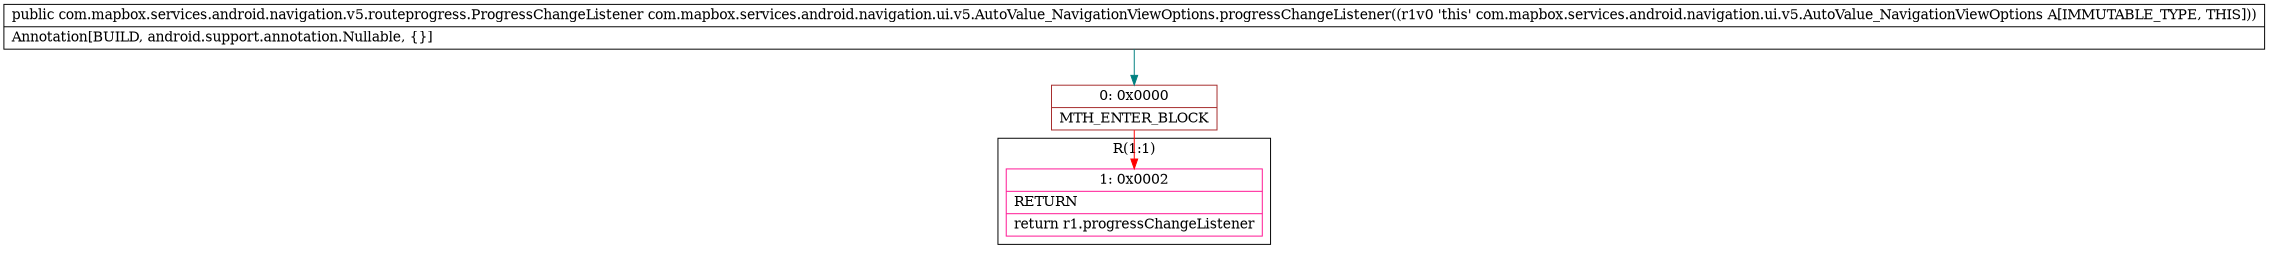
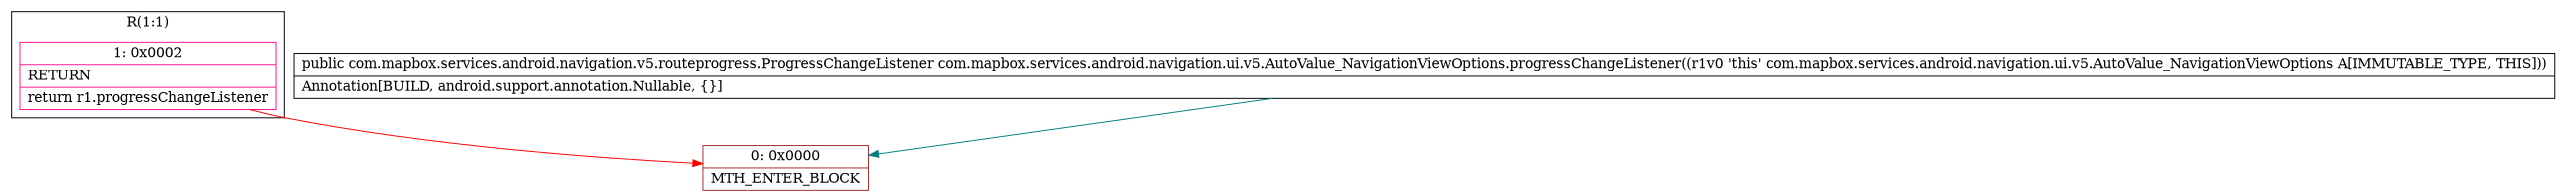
(1134, 145) -> (470, 145)
